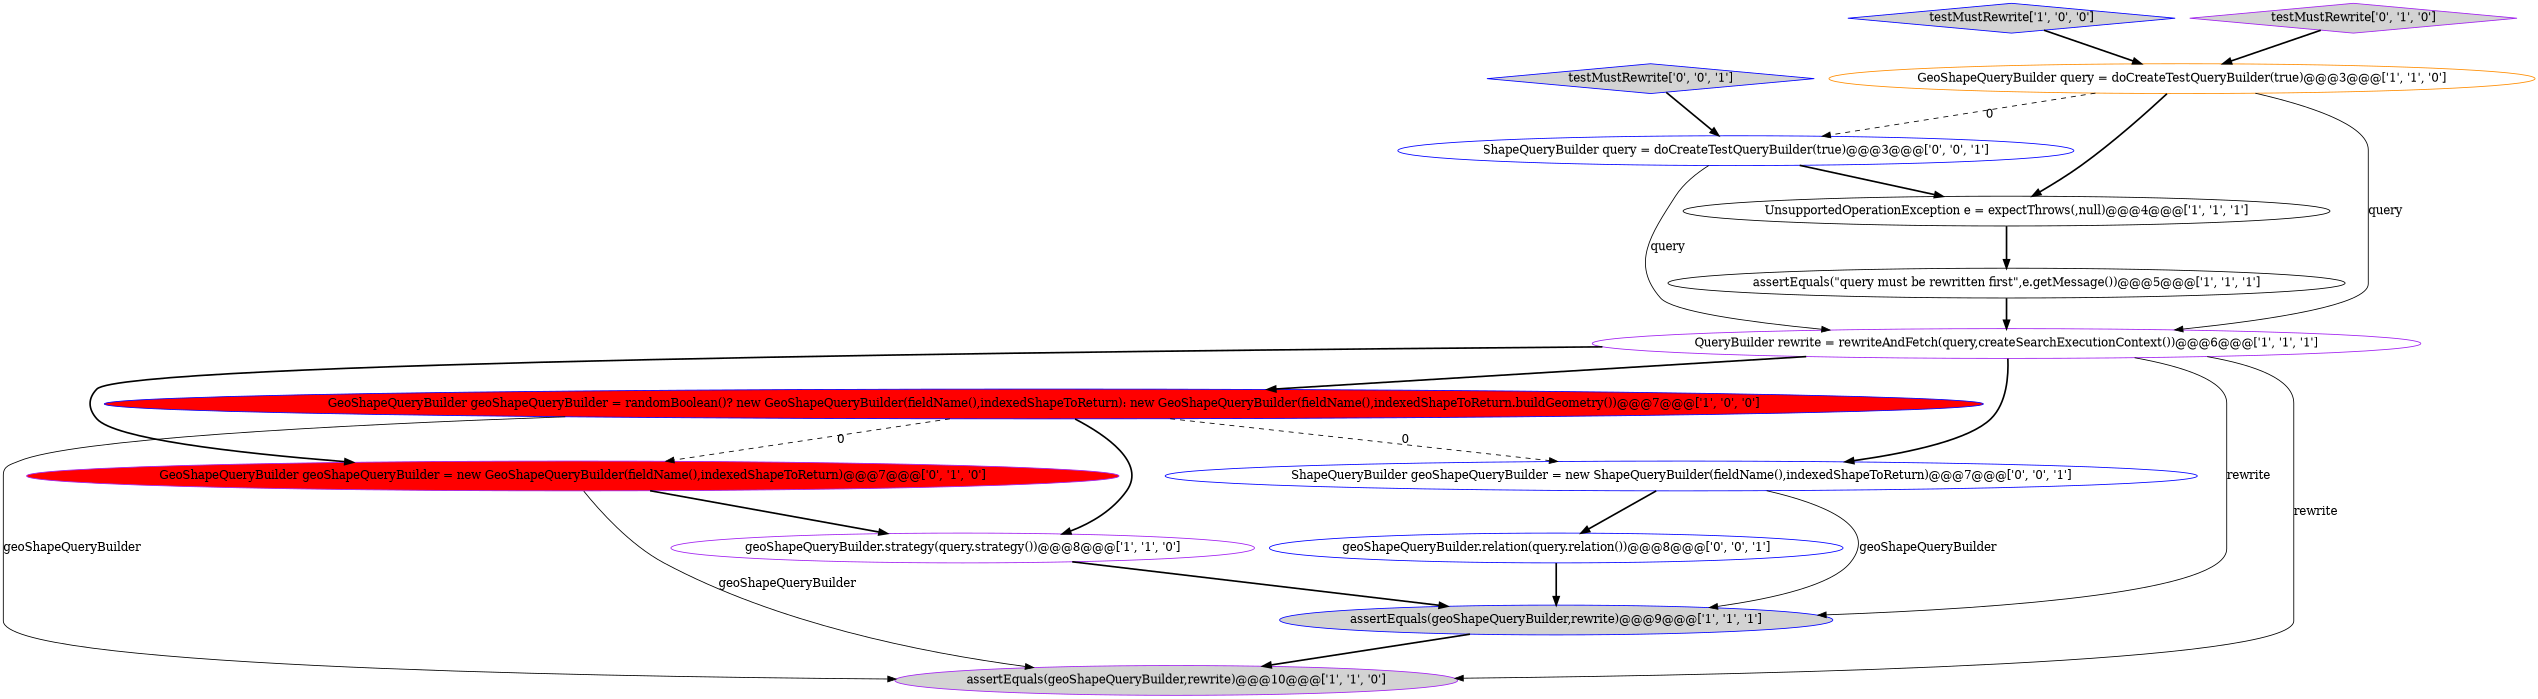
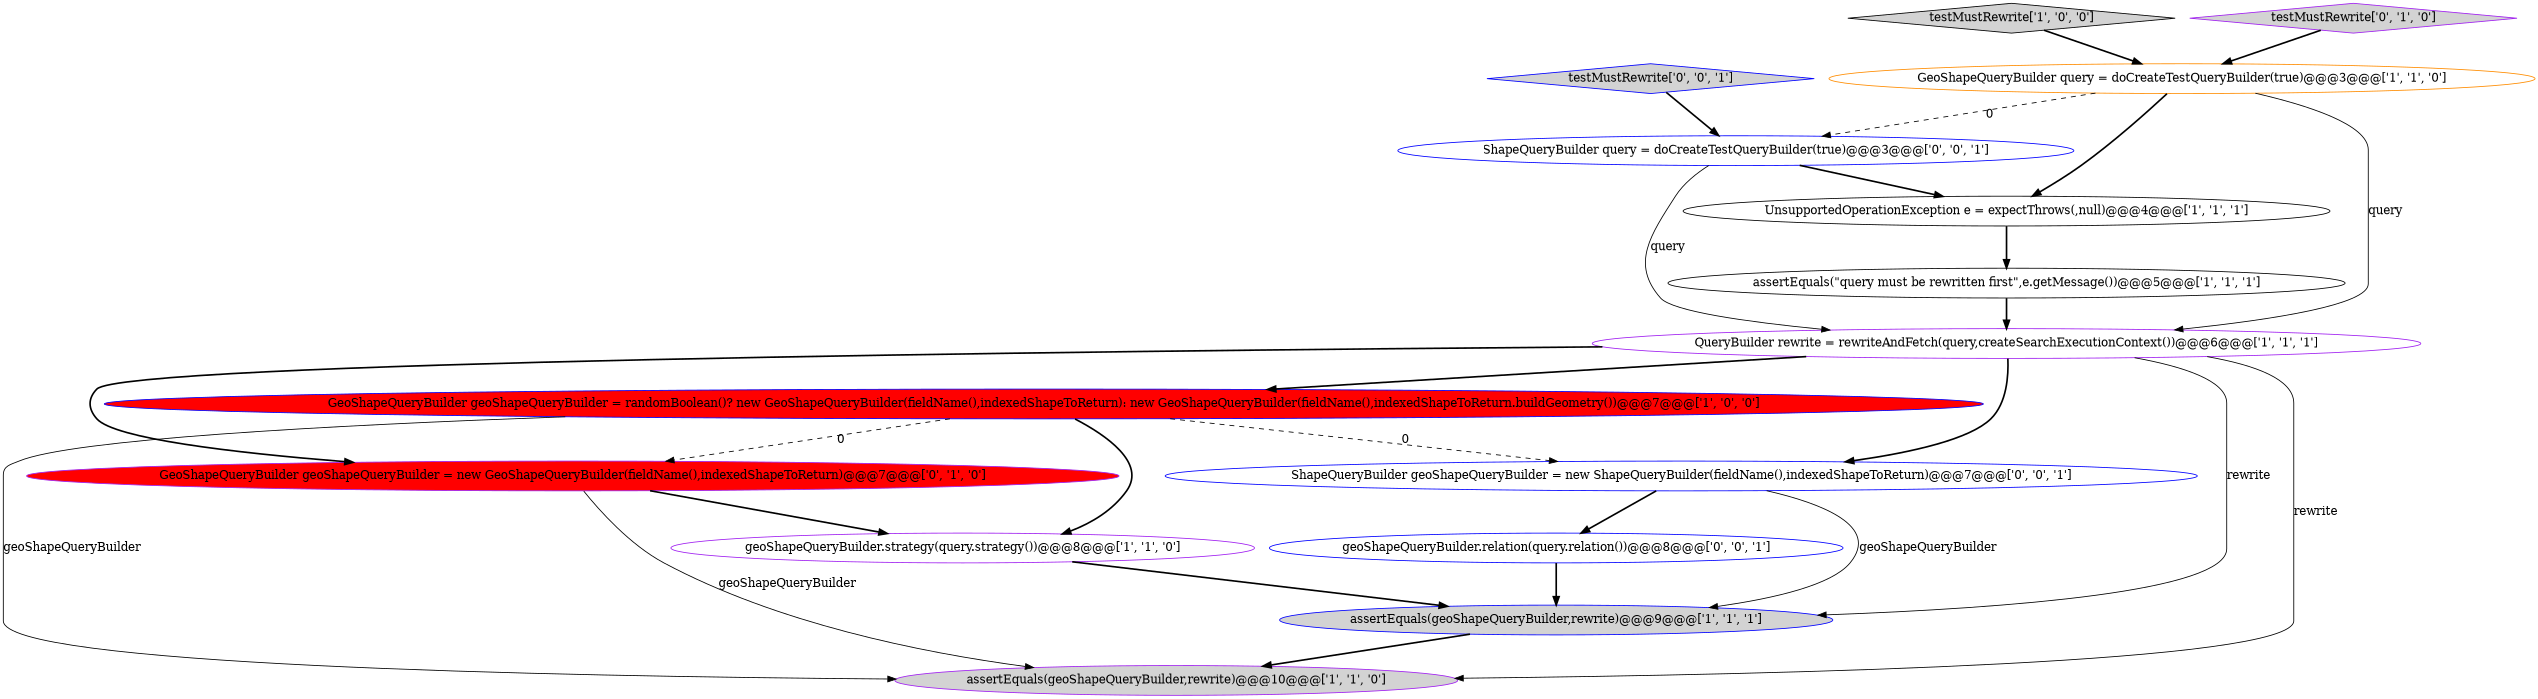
(2012, 18) -> (2012, 18)
